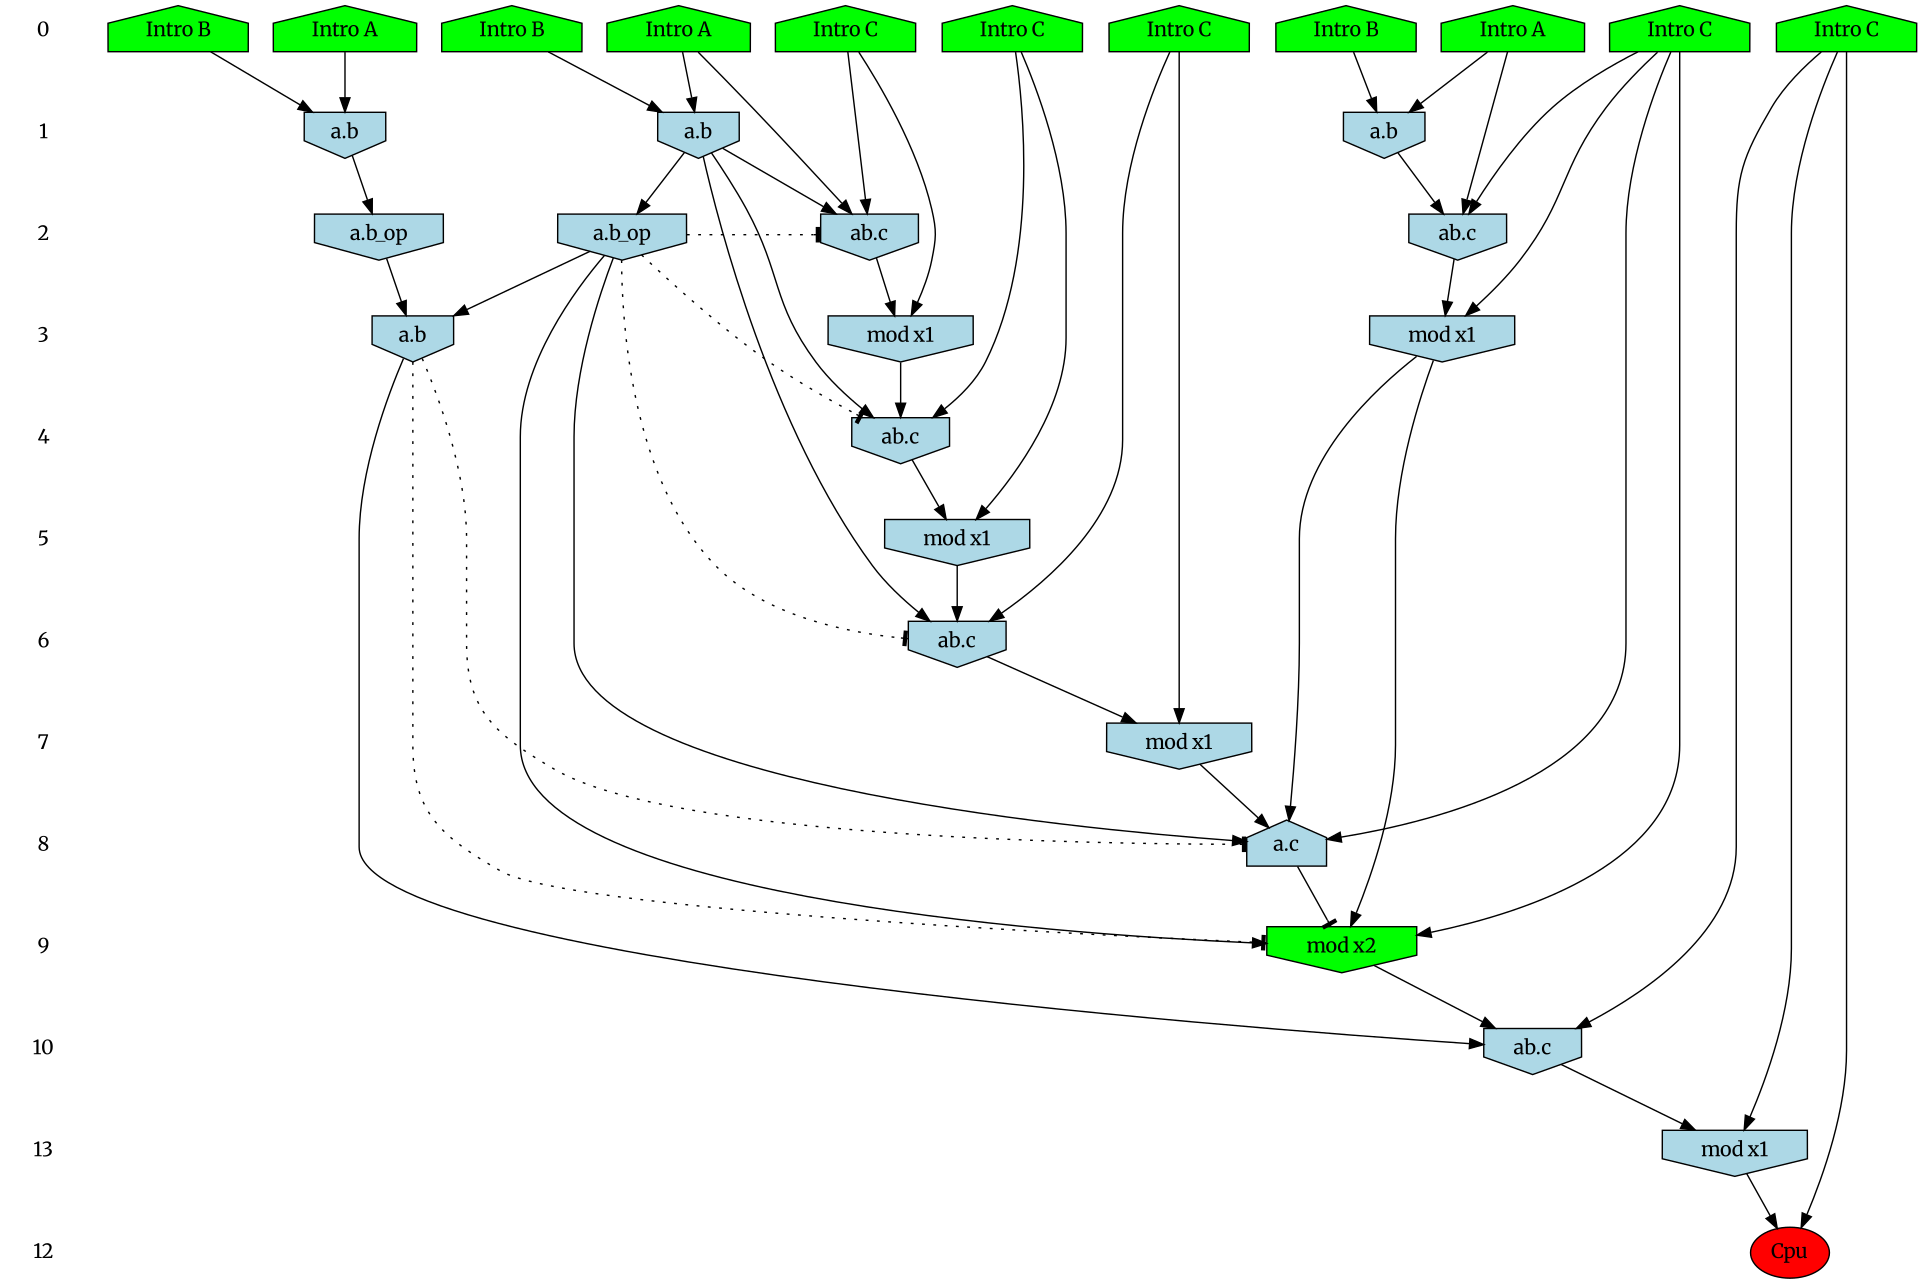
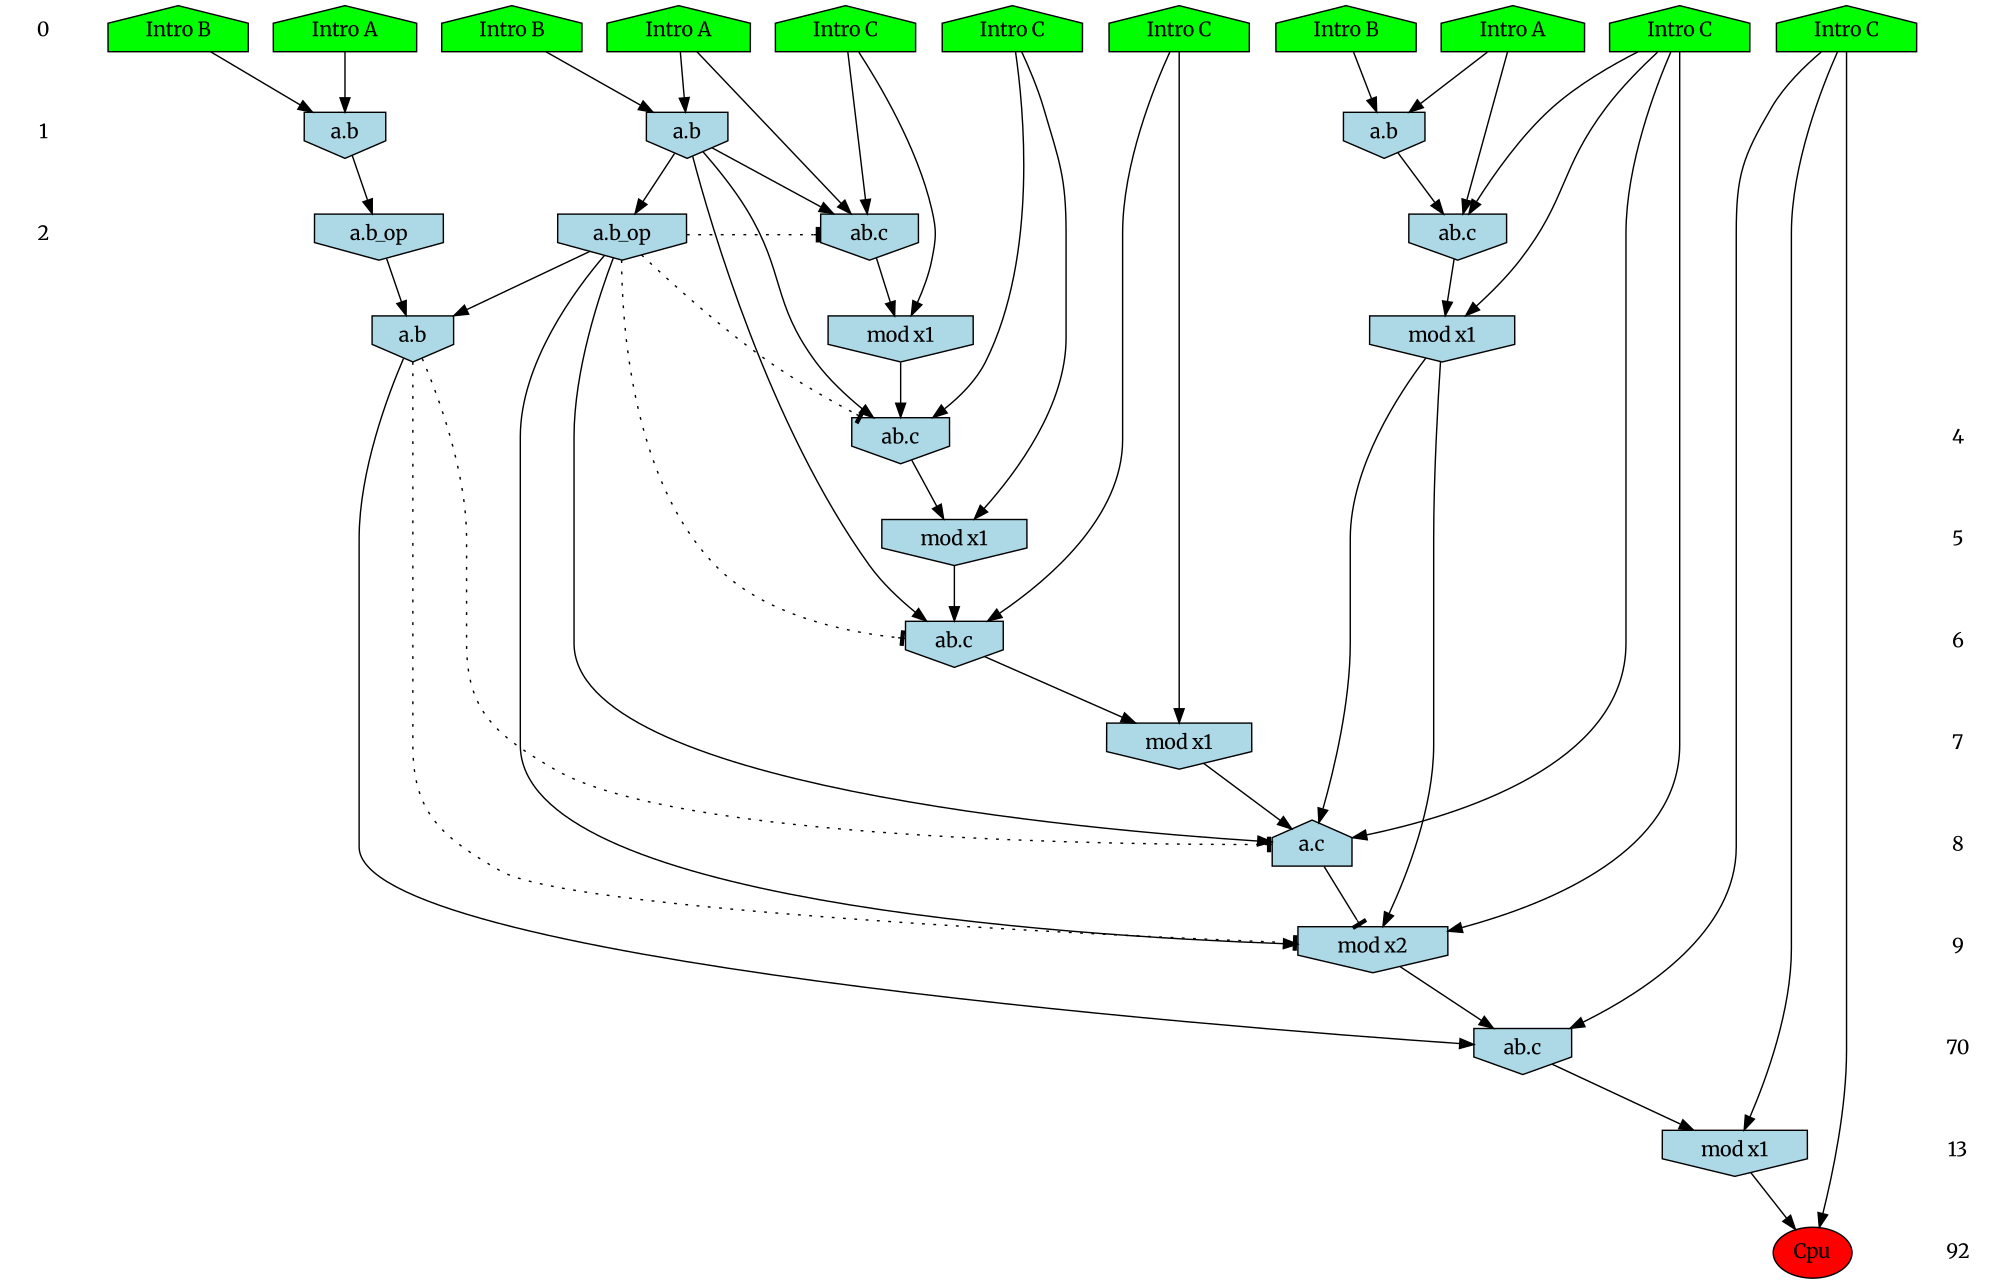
(44, 337) -> none
(1342, 947) -> (1373, 947)
(44, 1049) -> (1958, 1049)
(44, 1253) -> (1958, 1253)
